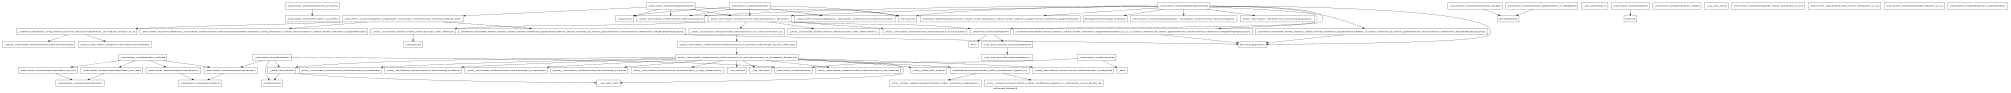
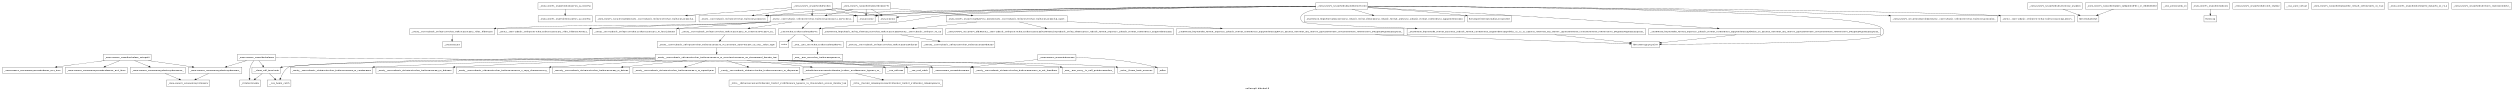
(1844, 6) -> none
none -> (1096, 8)
none -> (1088, 70)
(80, 83) -> none
